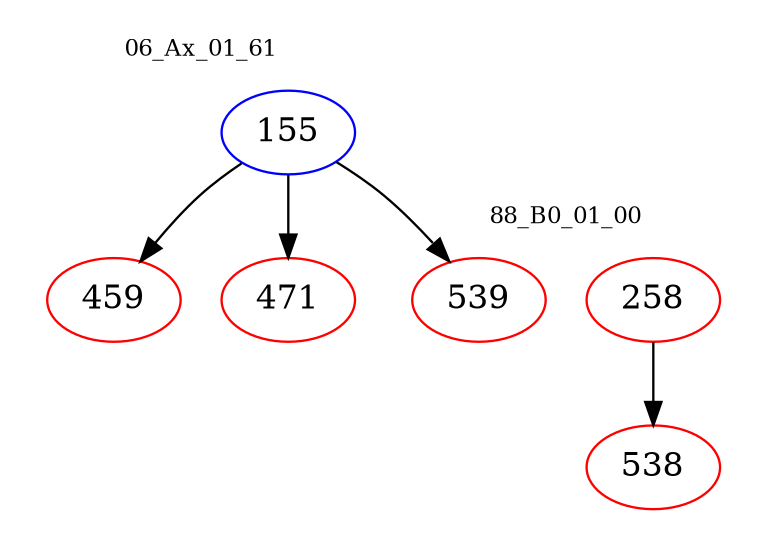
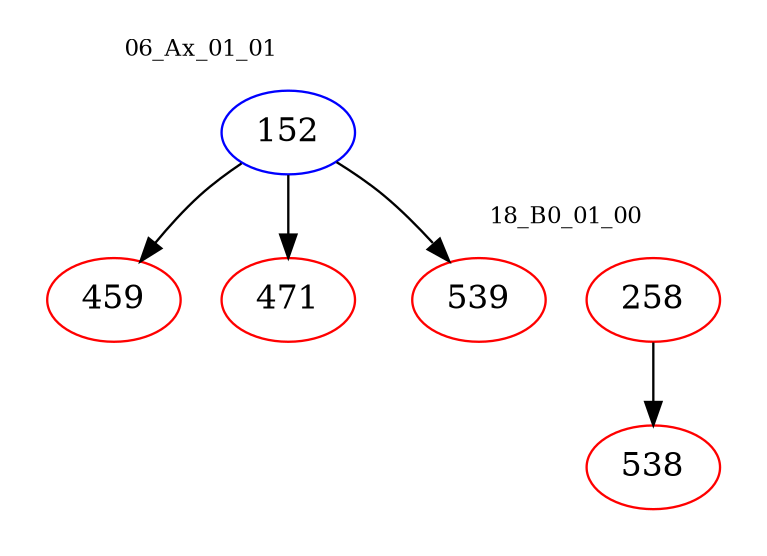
(201, 50) -> (201, 50)
(288, 133) -> (288, 133)
(566, 217) -> (566, 217)
